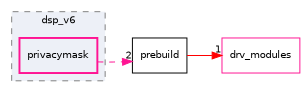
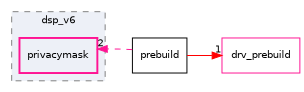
(261, 55) -> (261, 55)
(111, 62) -> (120, 49)
